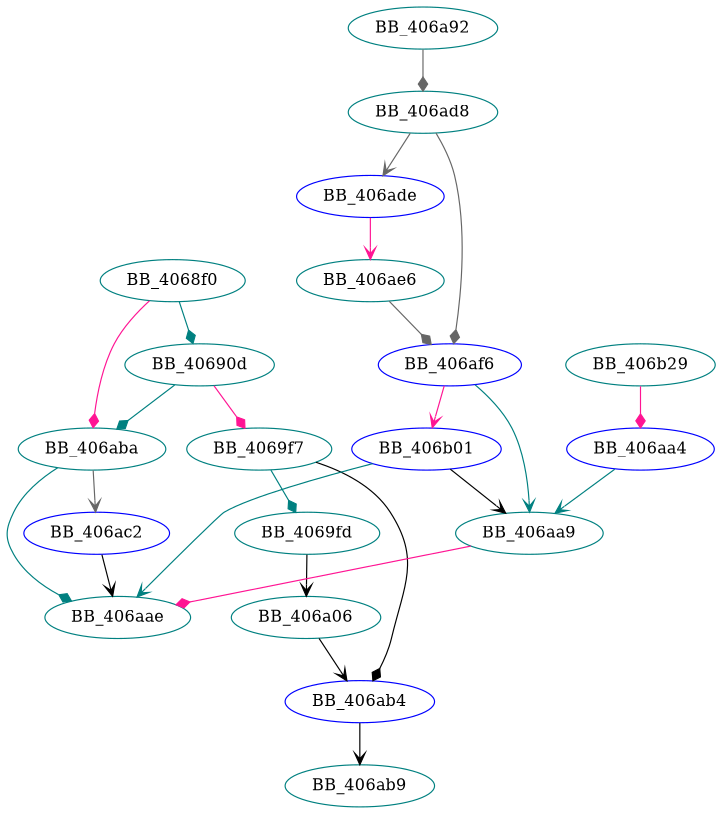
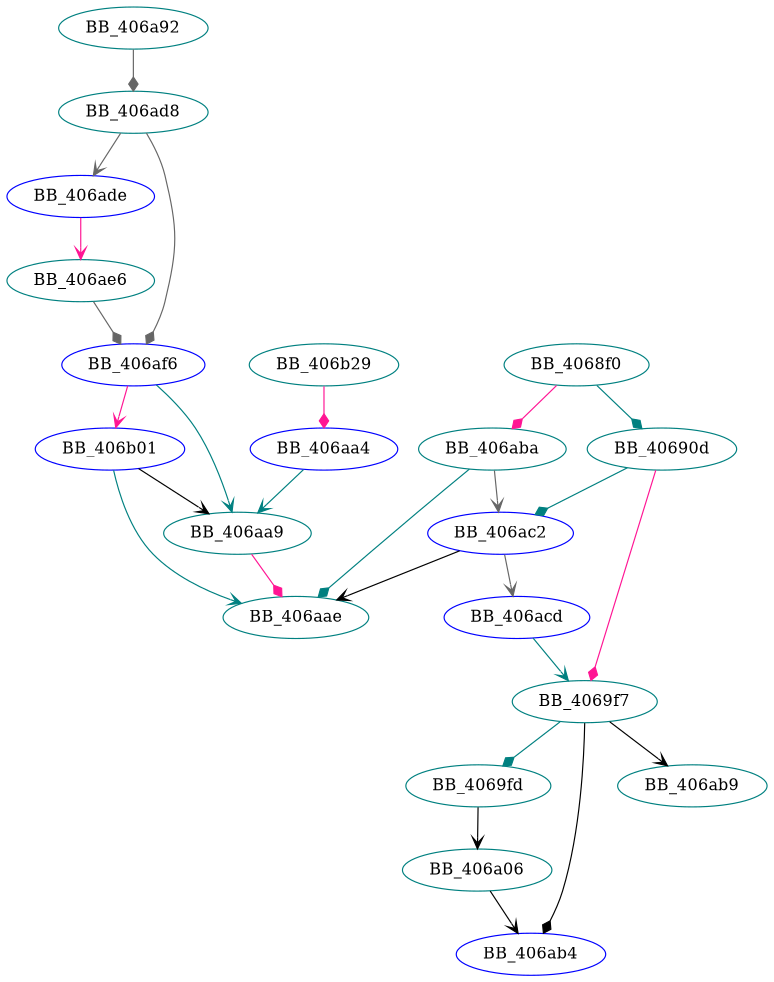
(151, 403) -> (588, 488)
none -> (517, 617)
(360, 738) -> (634, 740)
